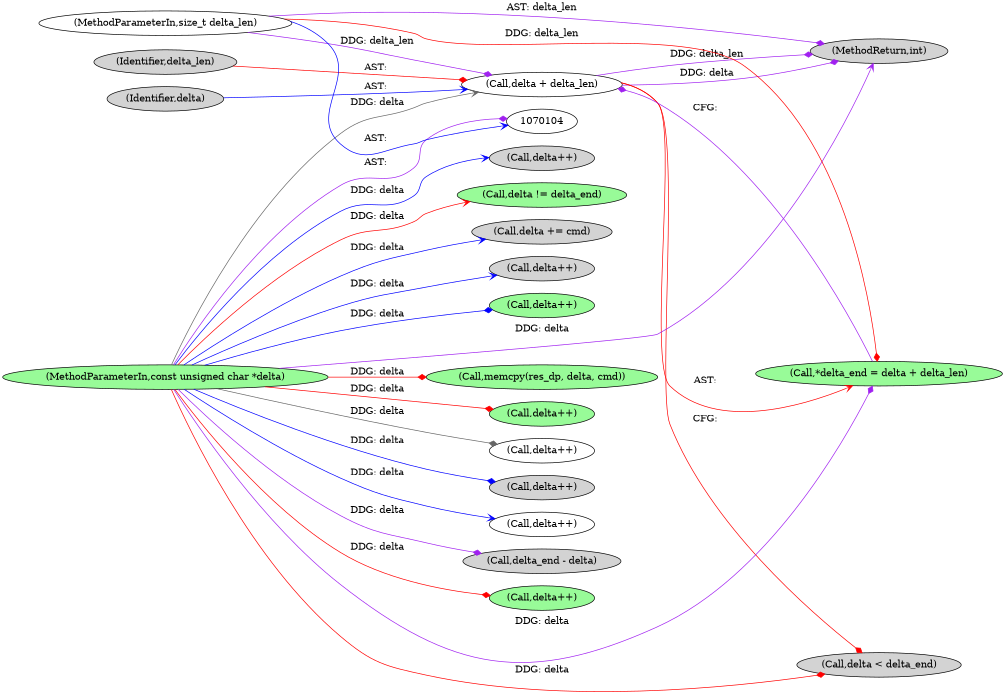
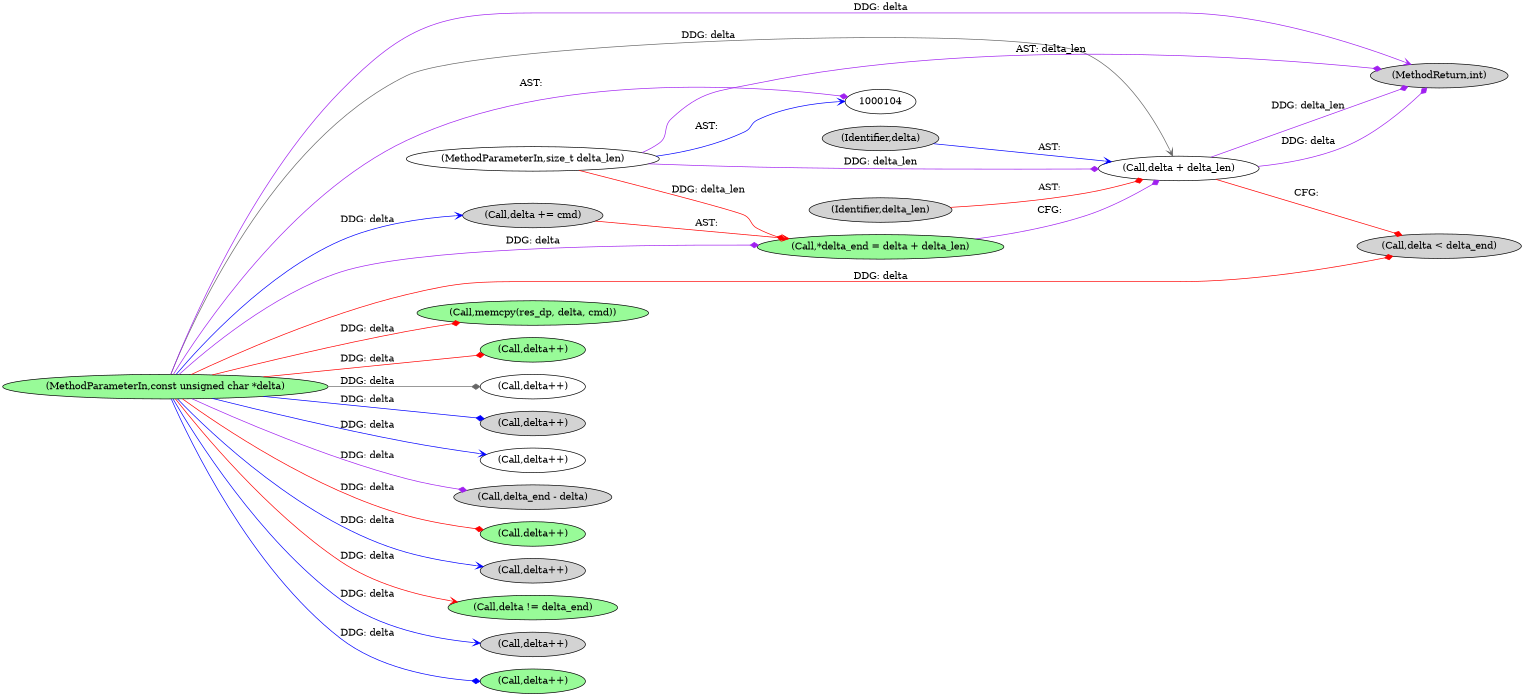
(542, 121) -> (881, 102)
(661, 316) -> (689, 230)
